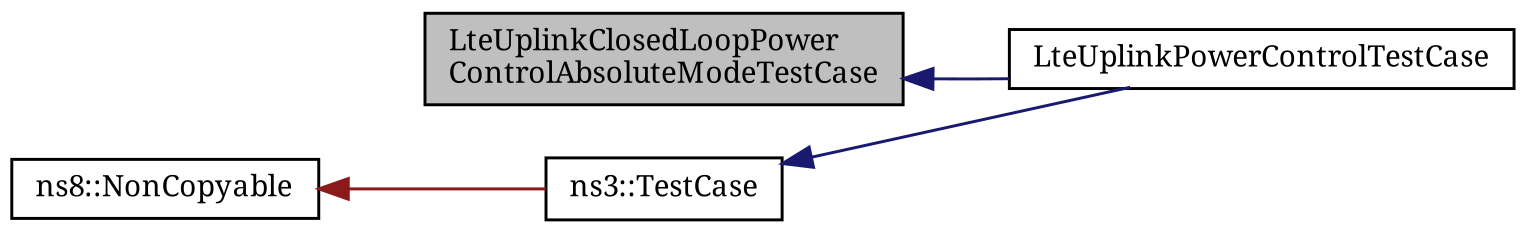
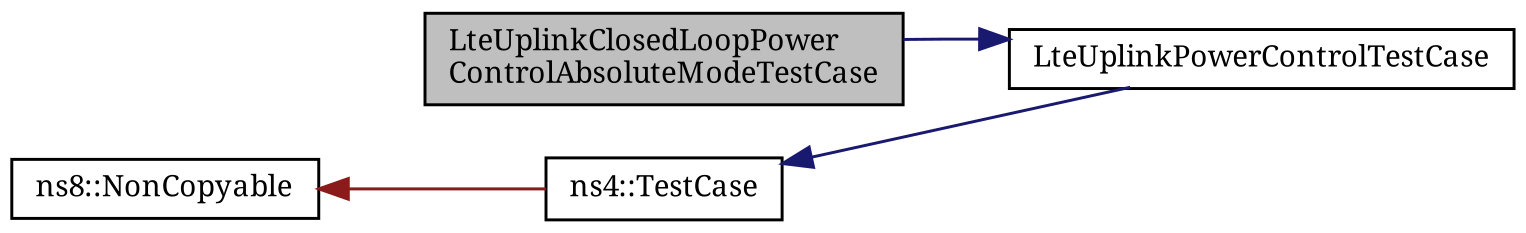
(971, 79) -> (941, 39)
(664, 189) -> (664, 189)
